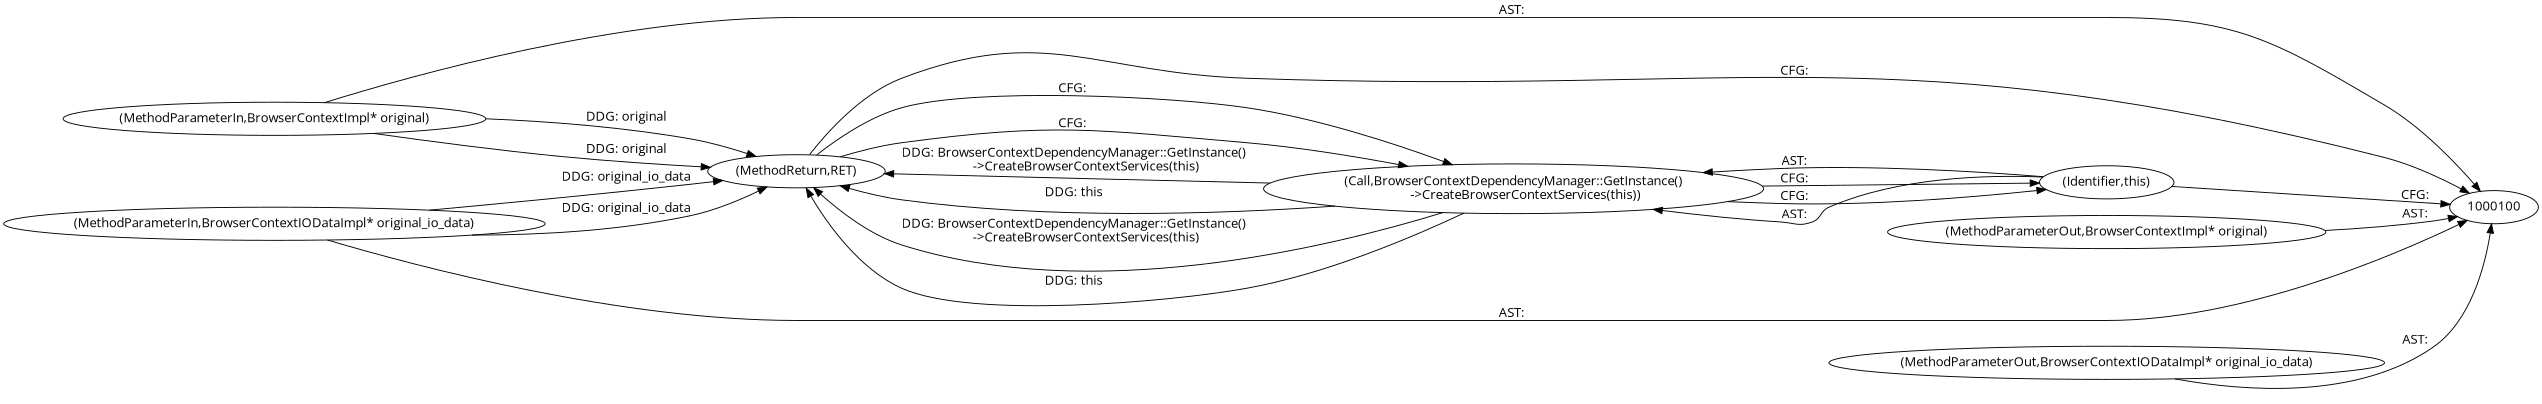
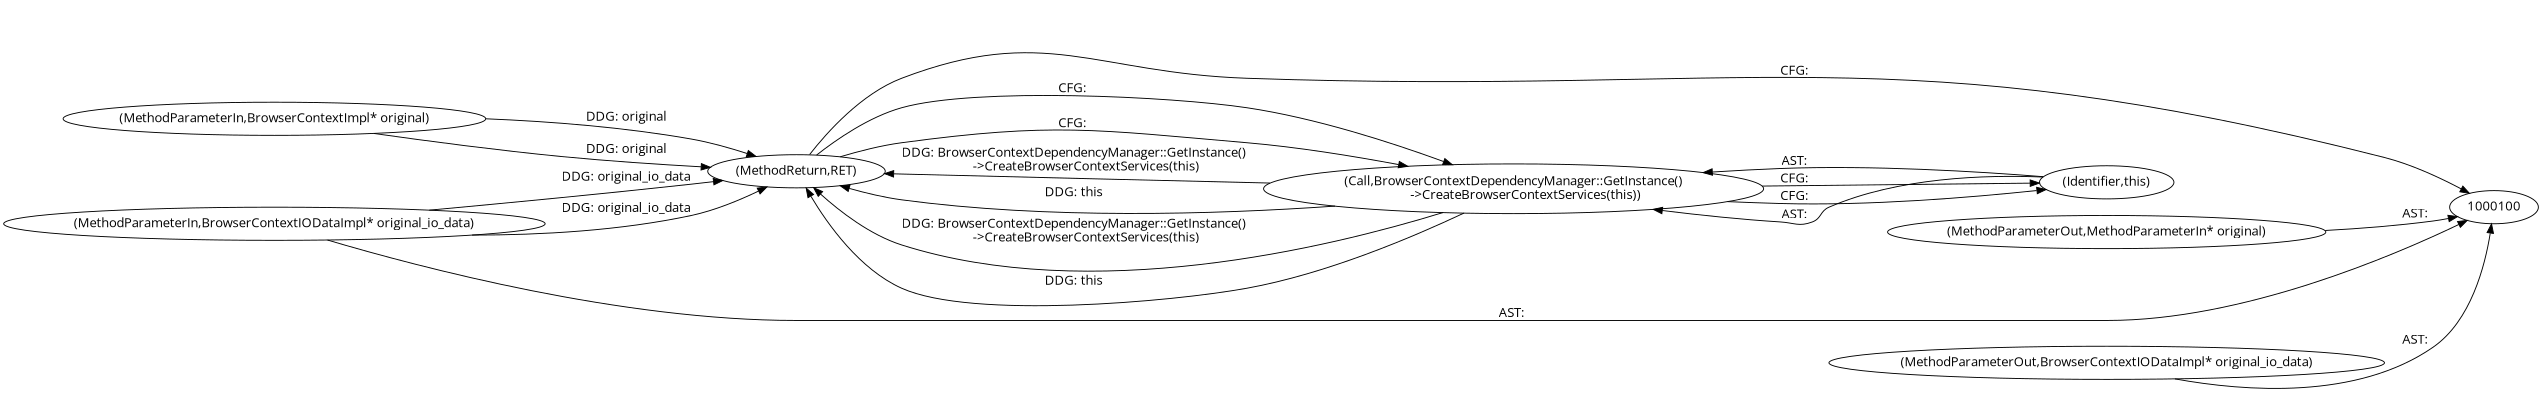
(1419, 17) -> none
(2306, 195) -> none
(2107, 232) -> (2107, 232)
